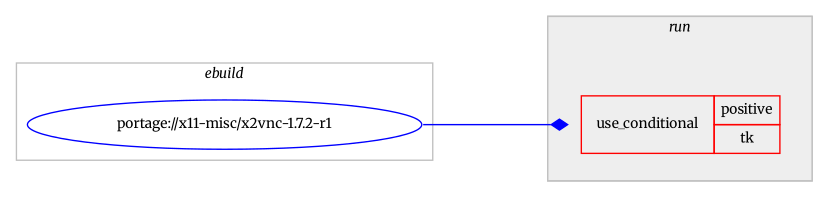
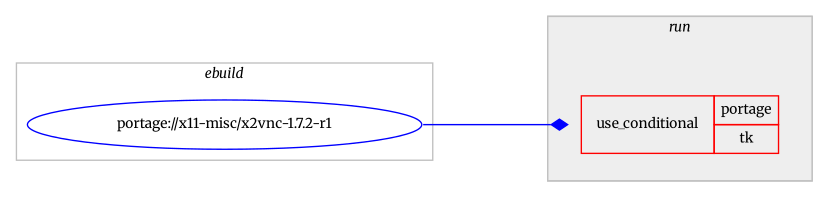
(747, 110) -> (746, 110)
